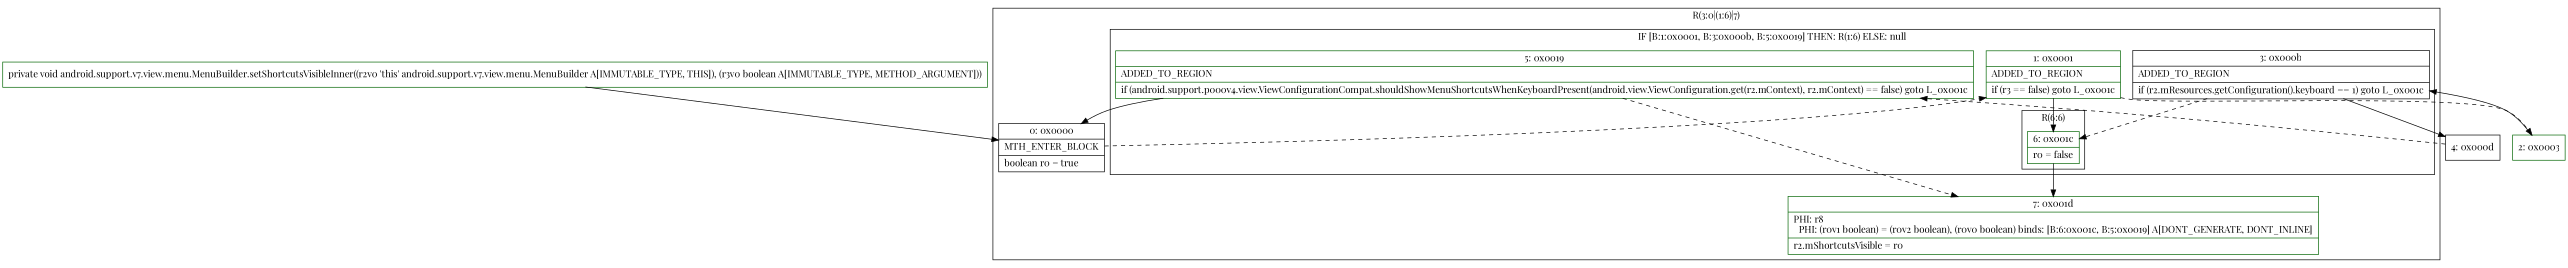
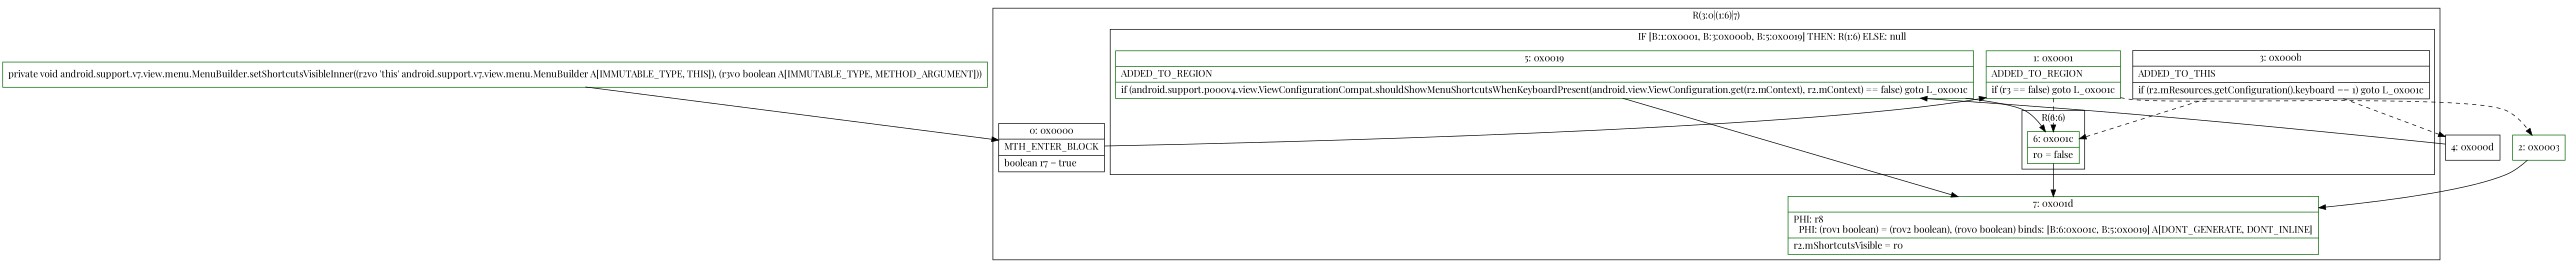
(2184, 74) -> (2177, 74)
(2479, 101) -> (2430, 194)
(1124, 106) -> (2007, 105)
(2053, 115) -> (2053, 115)
(2391, 116) -> (2391, 116)
(2187, 119) -> (2187, 119)
(1543, 133) -> (1543, 133)
(1787, 147) -> (1787, 147)
(1041, 163) -> (1040, 163)
